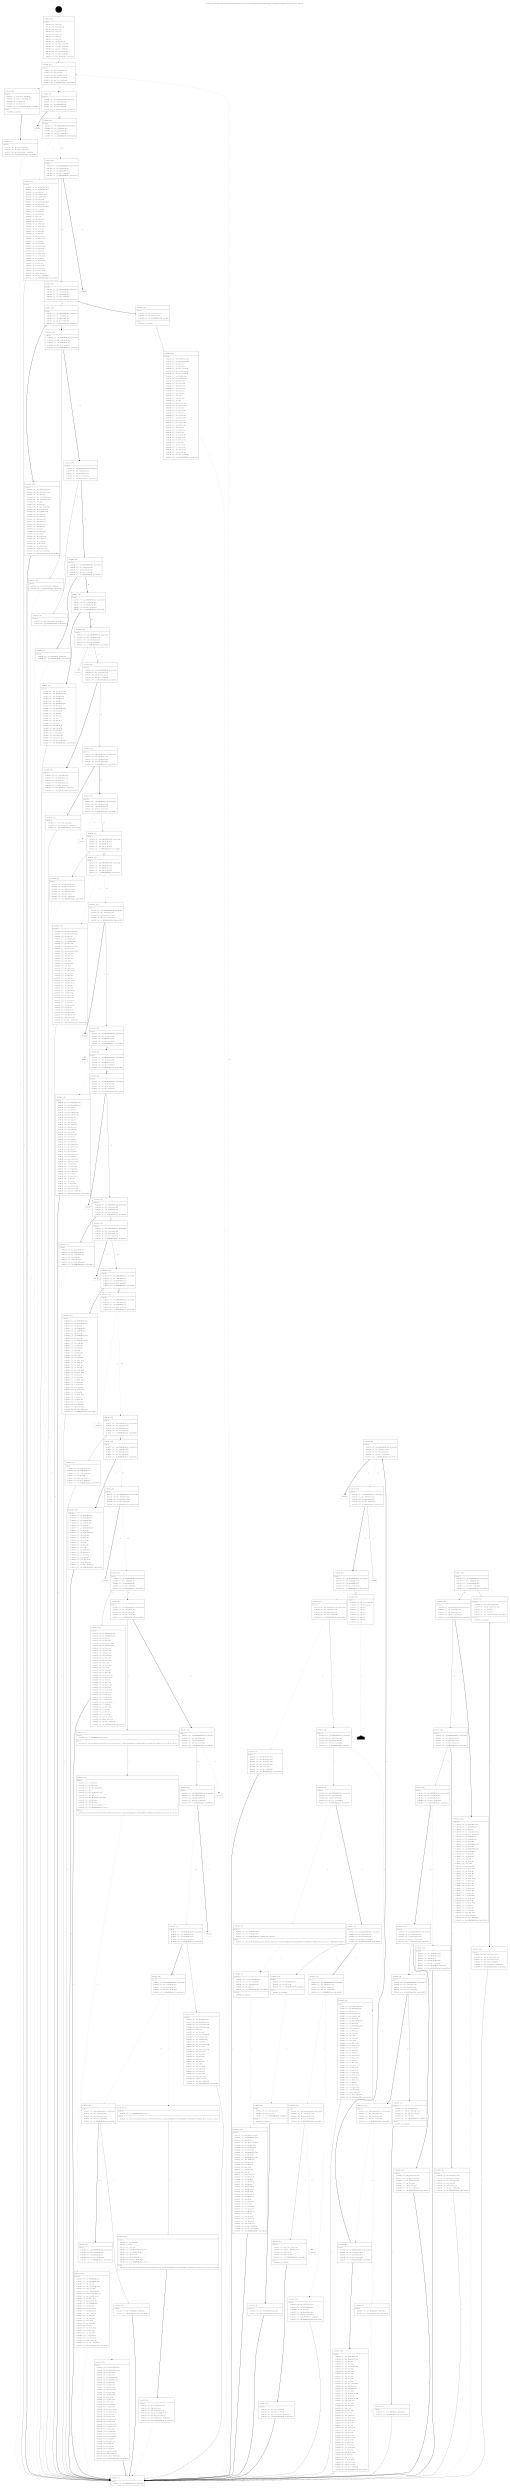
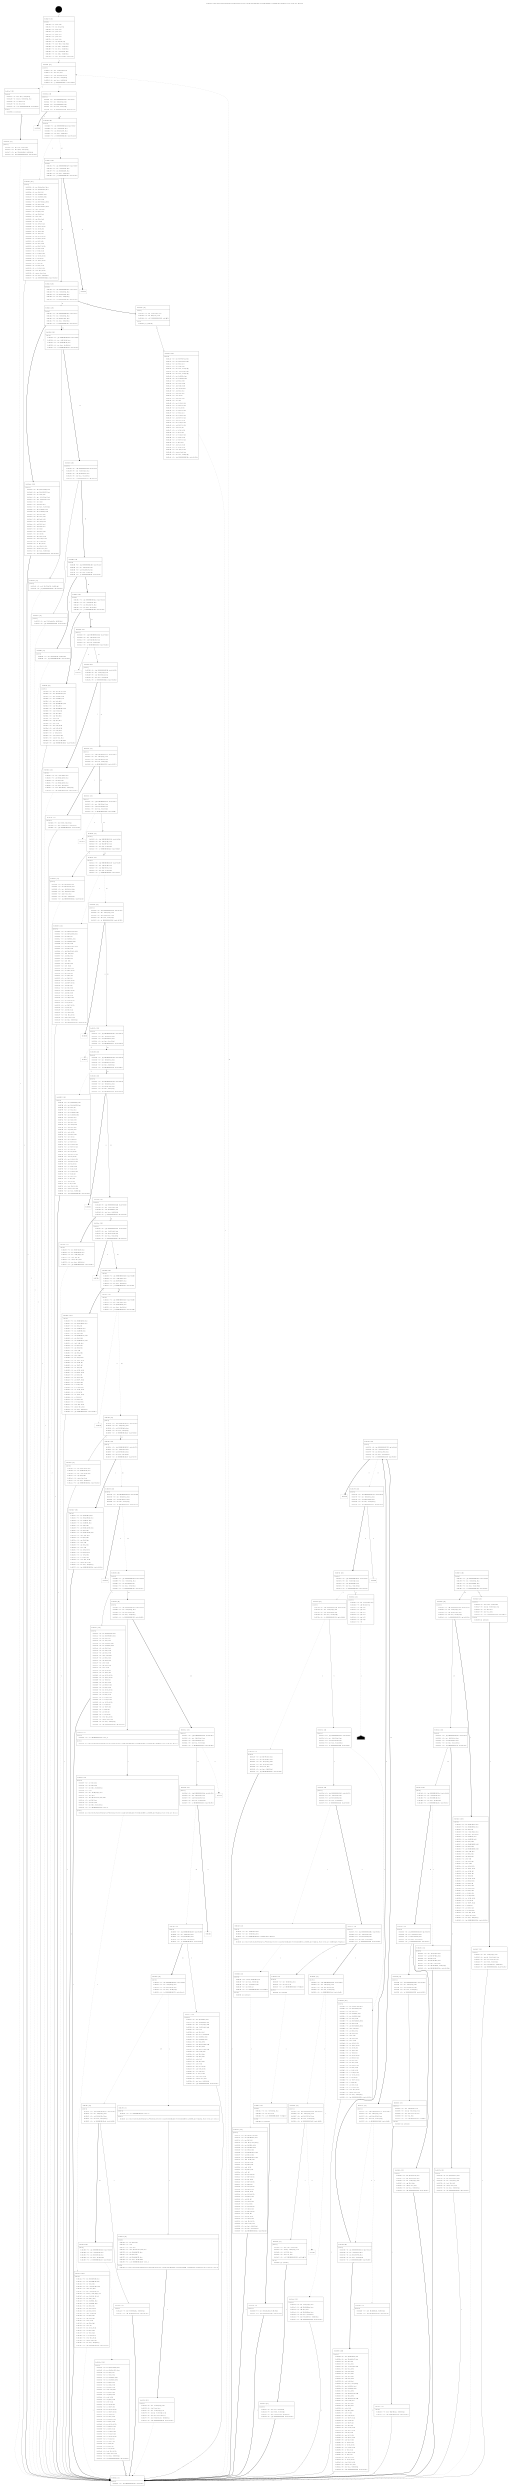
(398, 2049) -> (390, 1781)
